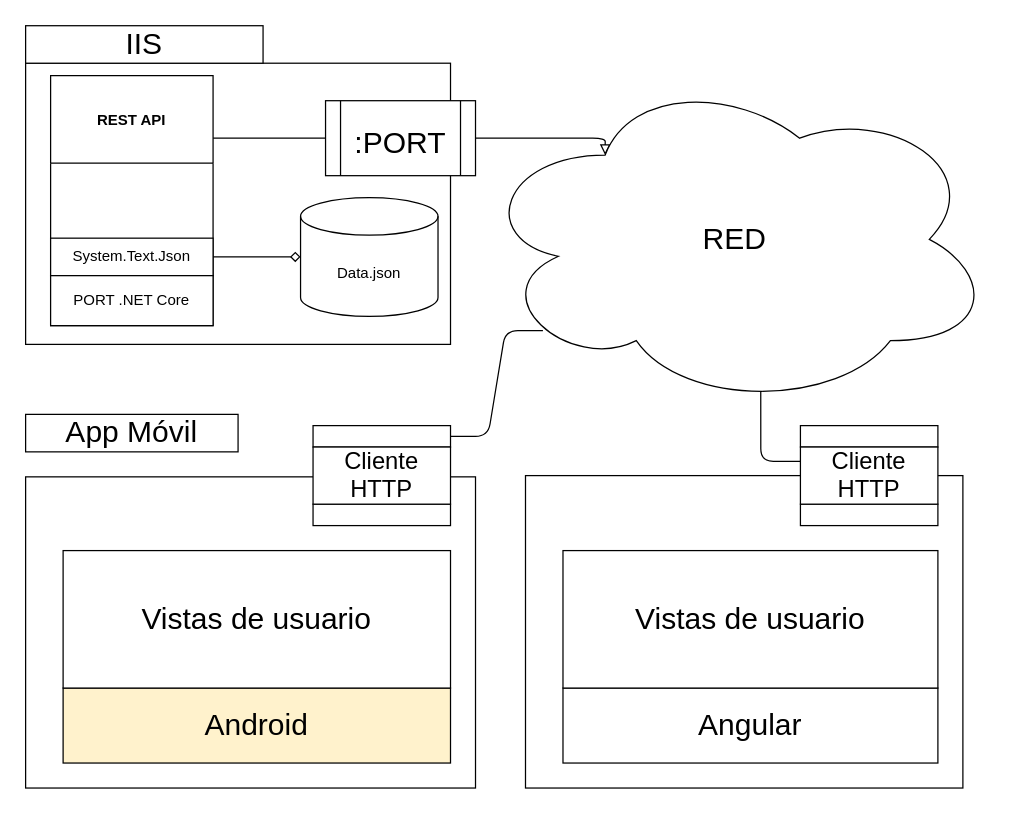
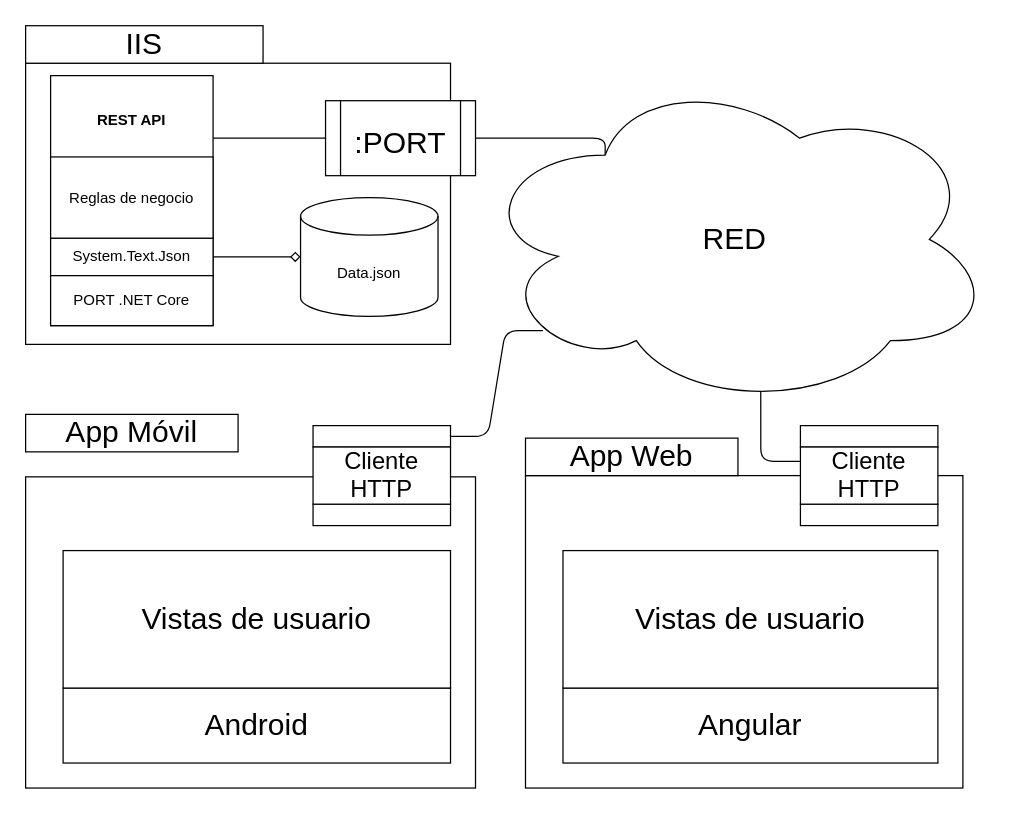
(604, 140) -> (605, 145)
none -> (132, 198)
none -> (632, 457)
(257, 726) -> (257, 726)
